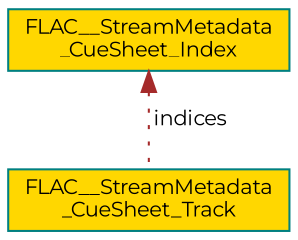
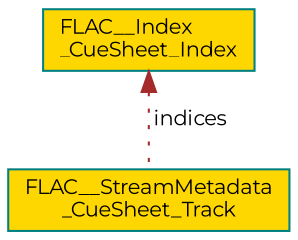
(149, 40) -> (149, 40)
